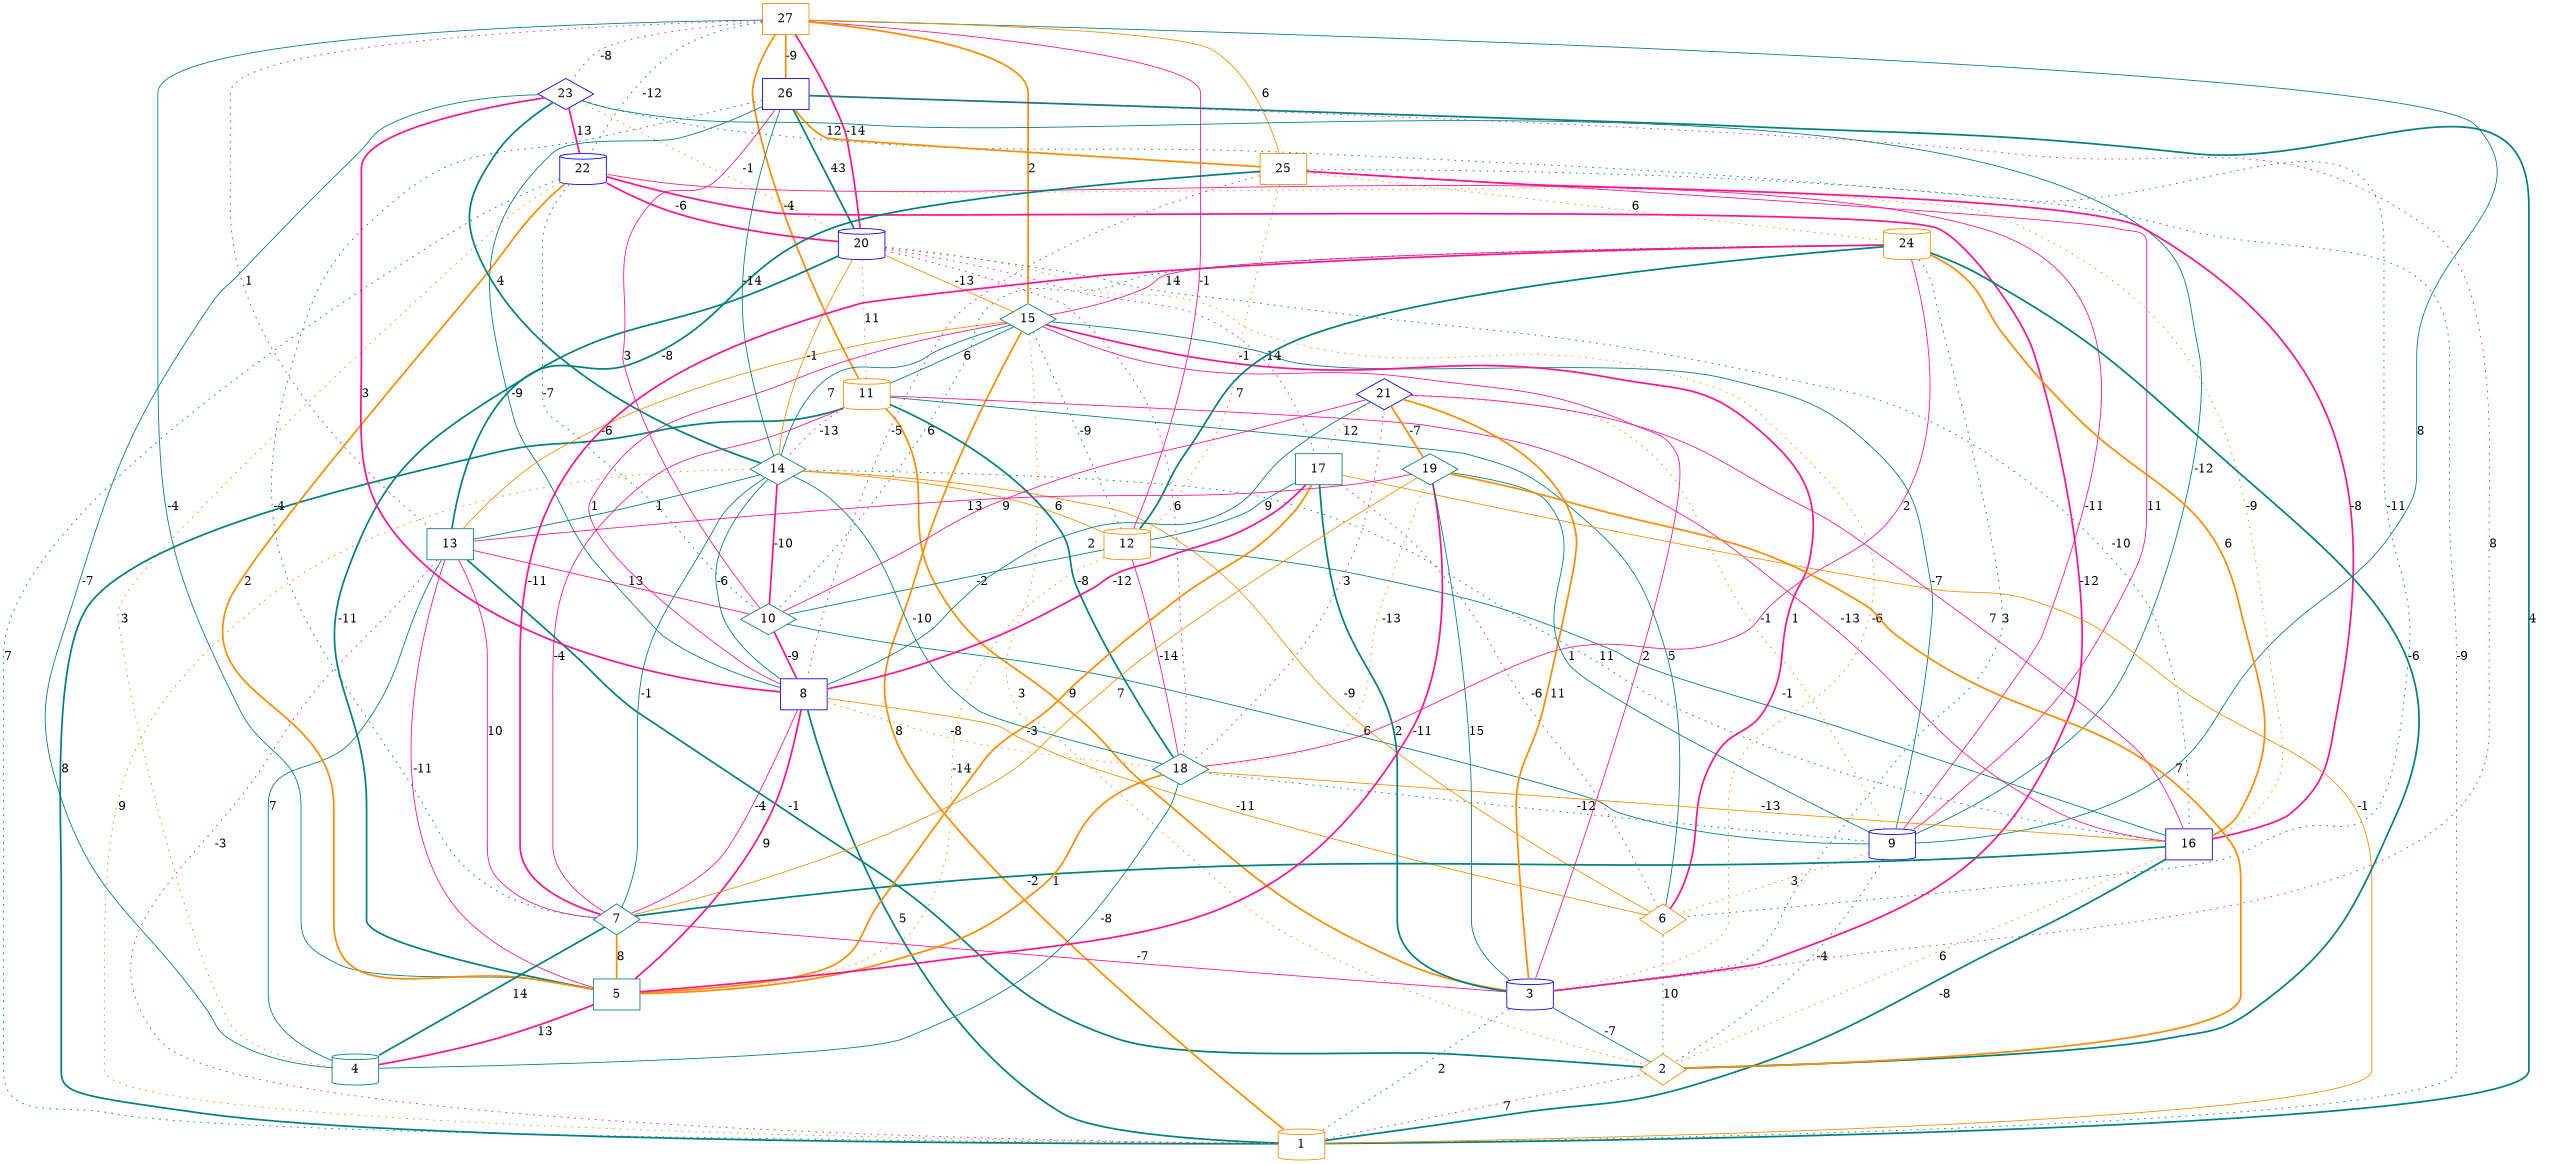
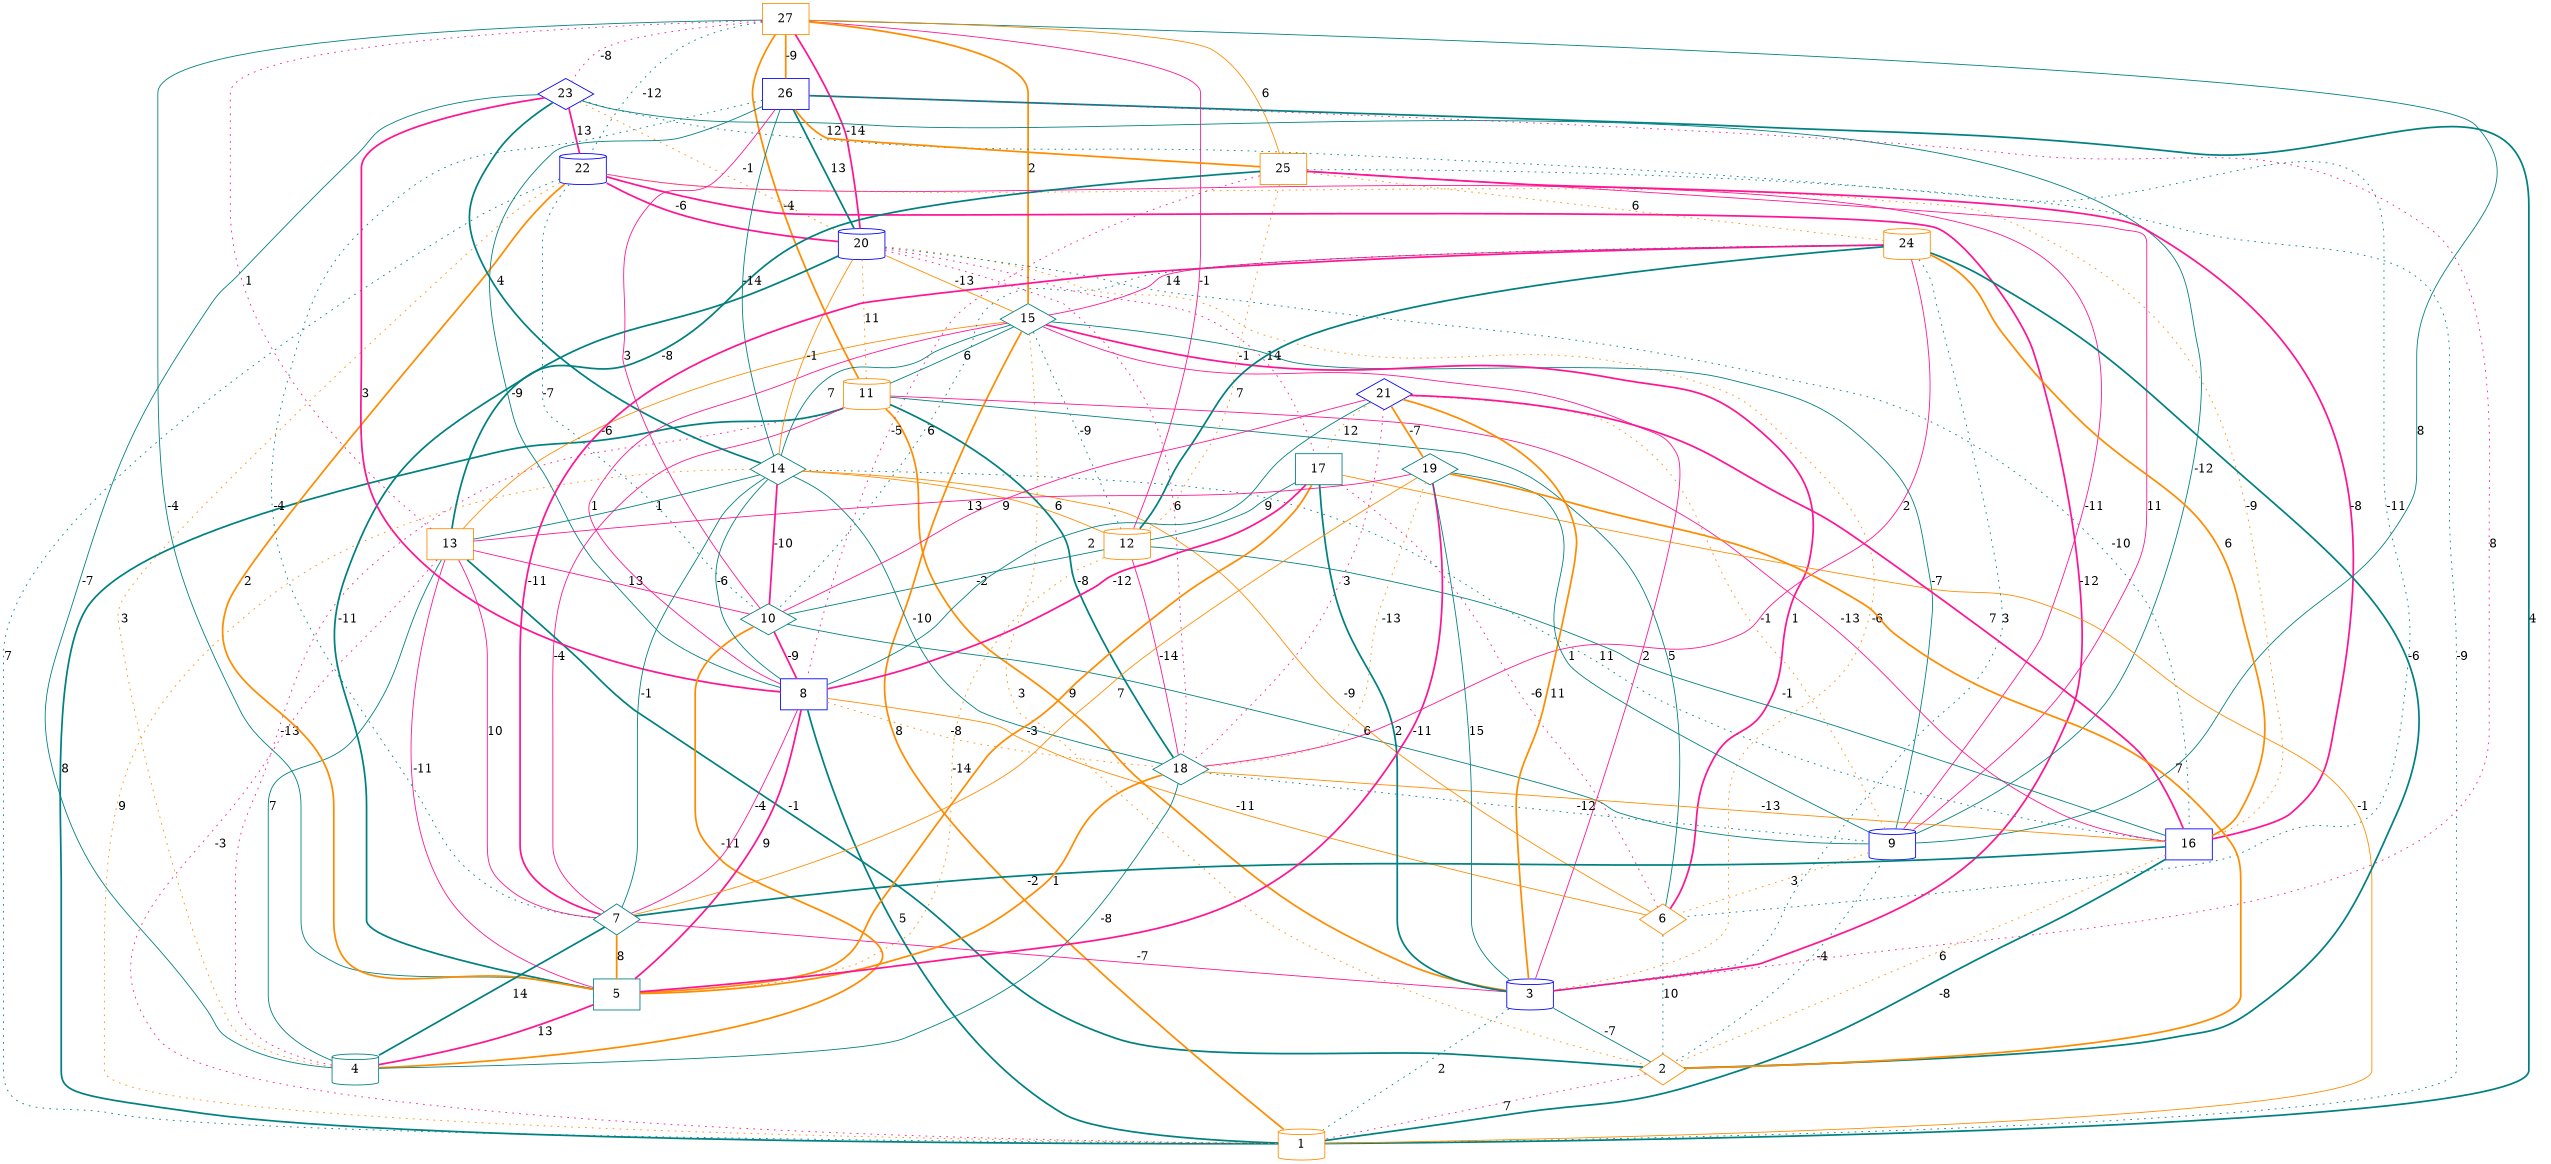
(839, 169) -> (839, 169)
(813, 431) -> (360, 576)
(1843, 529) -> (1843, 529)
(450, 544) -> (450, 544)
none -> (859, 979)
